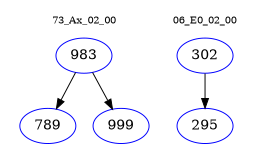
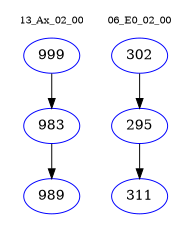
(84, 21) -> (52, 21)
(100, 86) -> (52, 86)
(48, 126) -> (52, 196)
none -> (140, 196)
